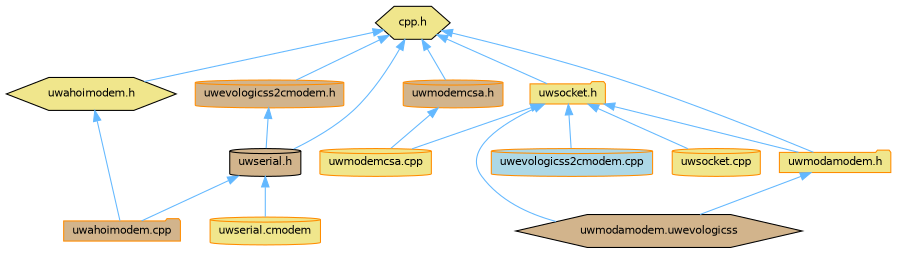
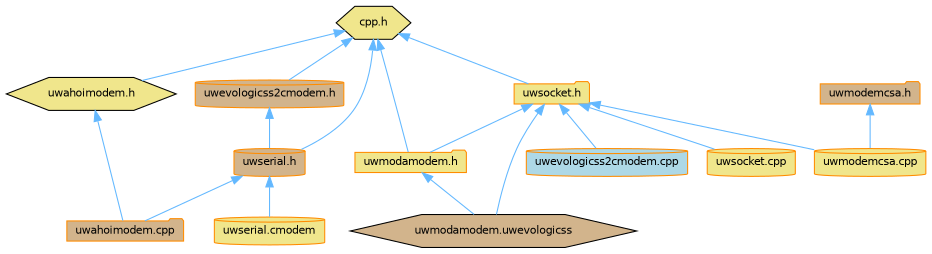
(436, 64) -> none
(453, 94) -> (870, 94)
(265, 162) -> (270, 162)
